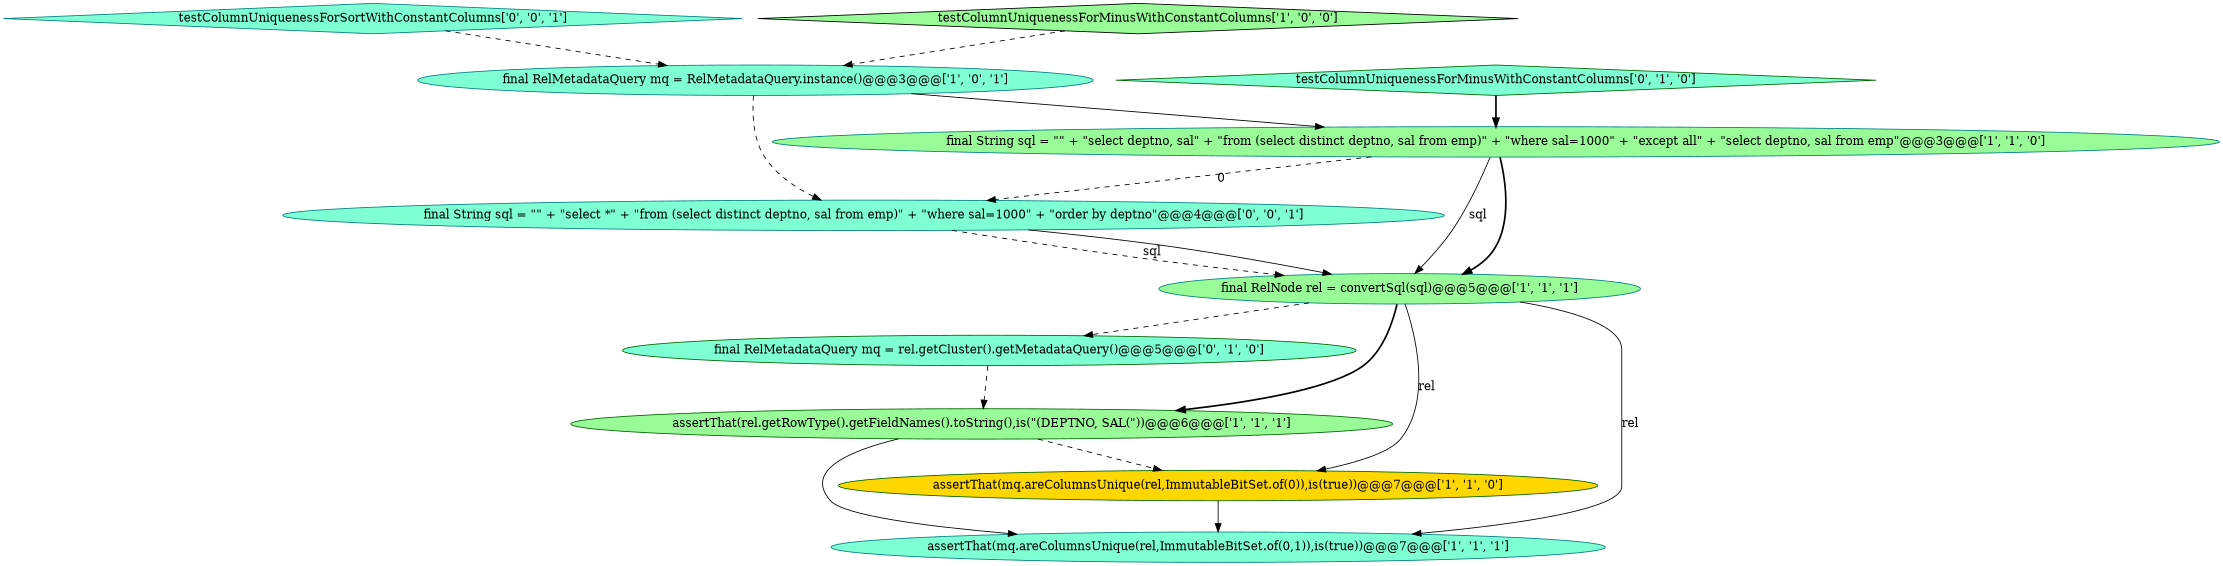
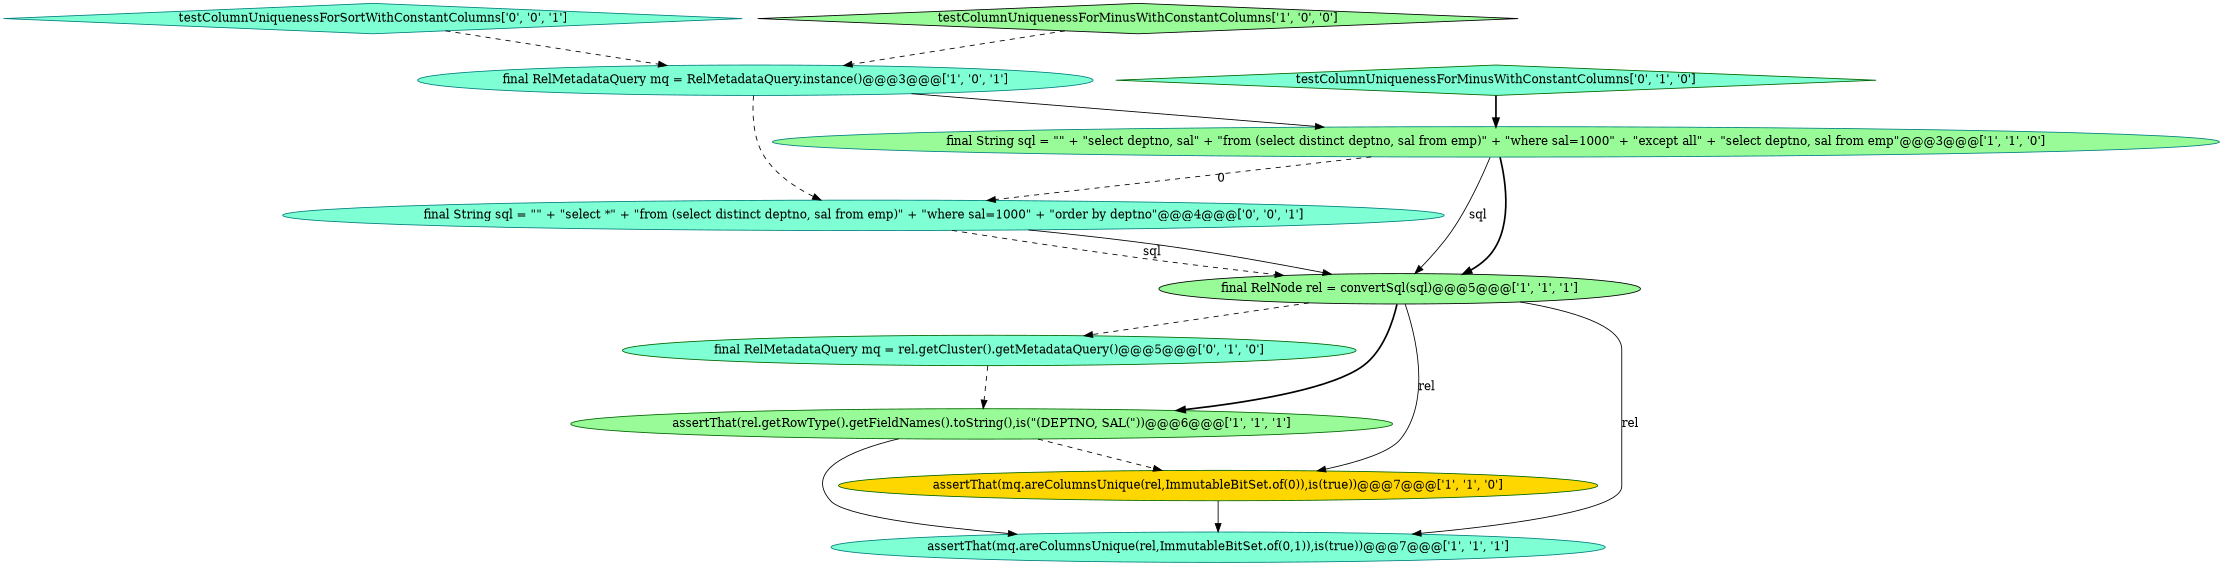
(1400, 289) -> (1400, 289)
